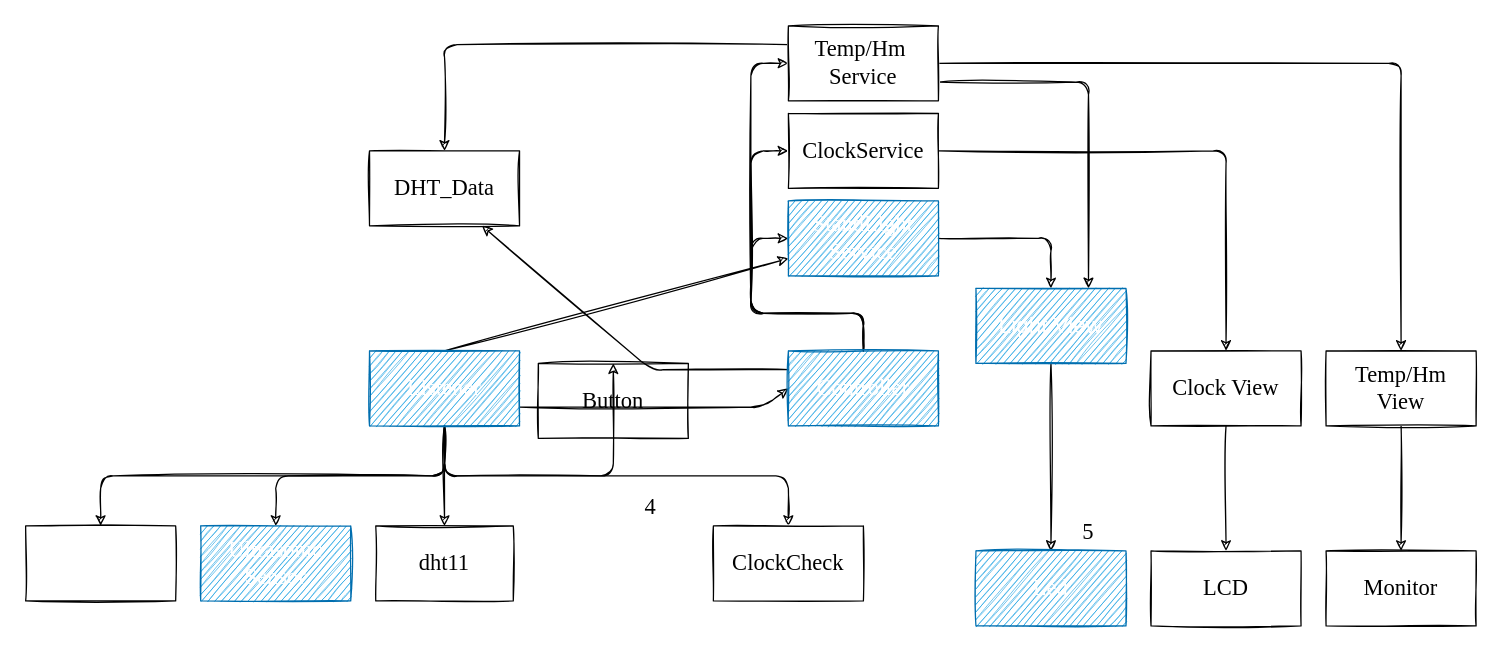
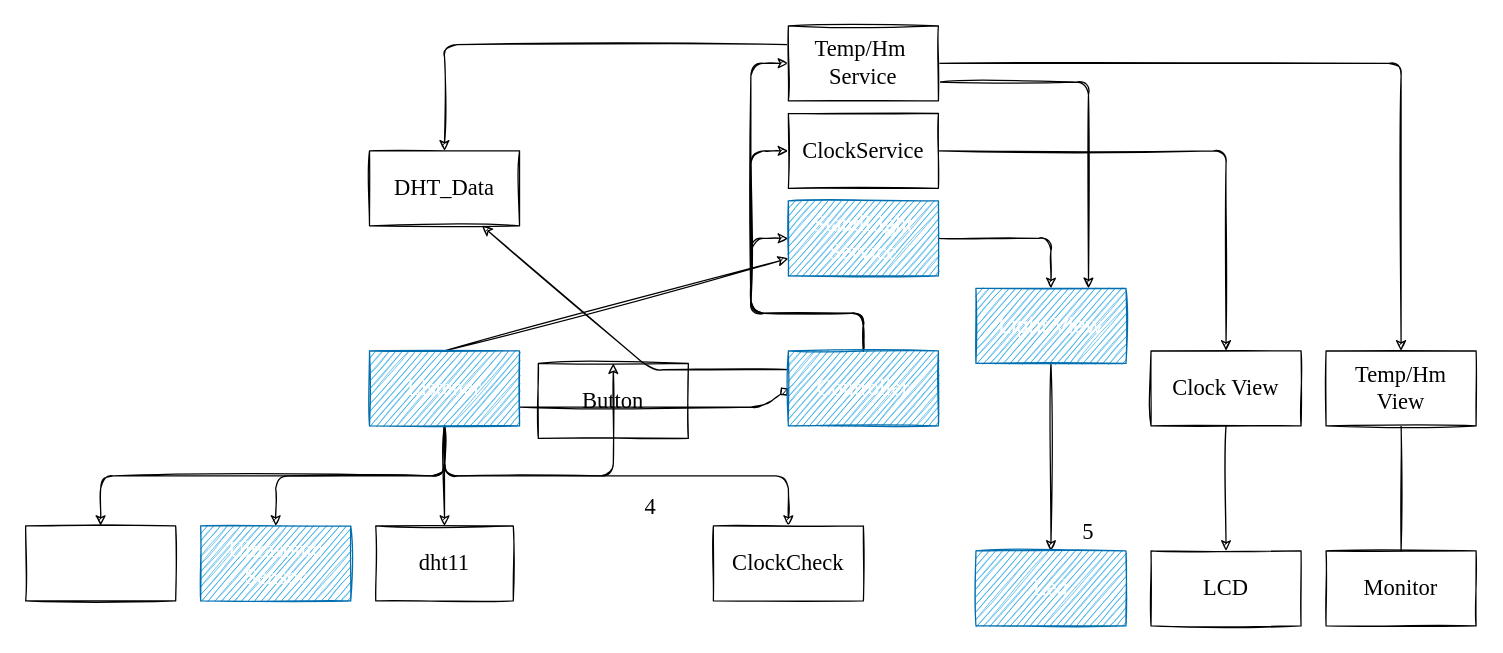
(781, 394) -> (780, 395)
(1401, 541) -> (1401, 543)
